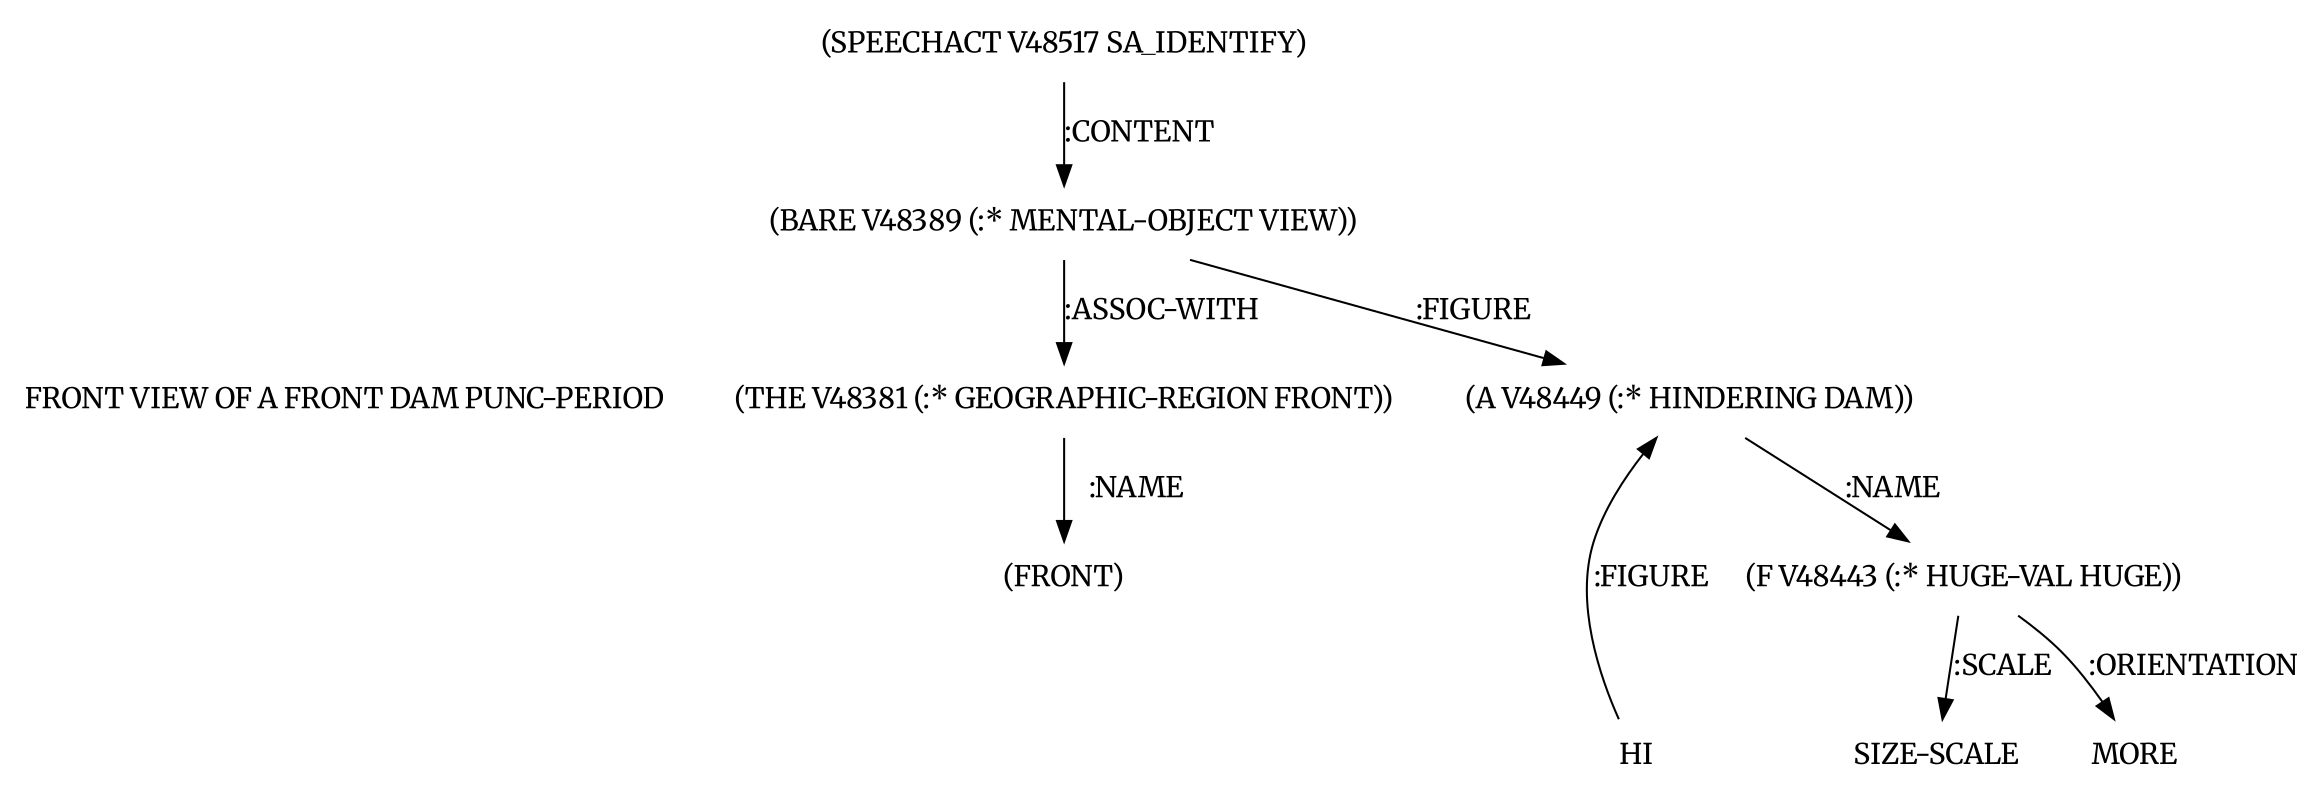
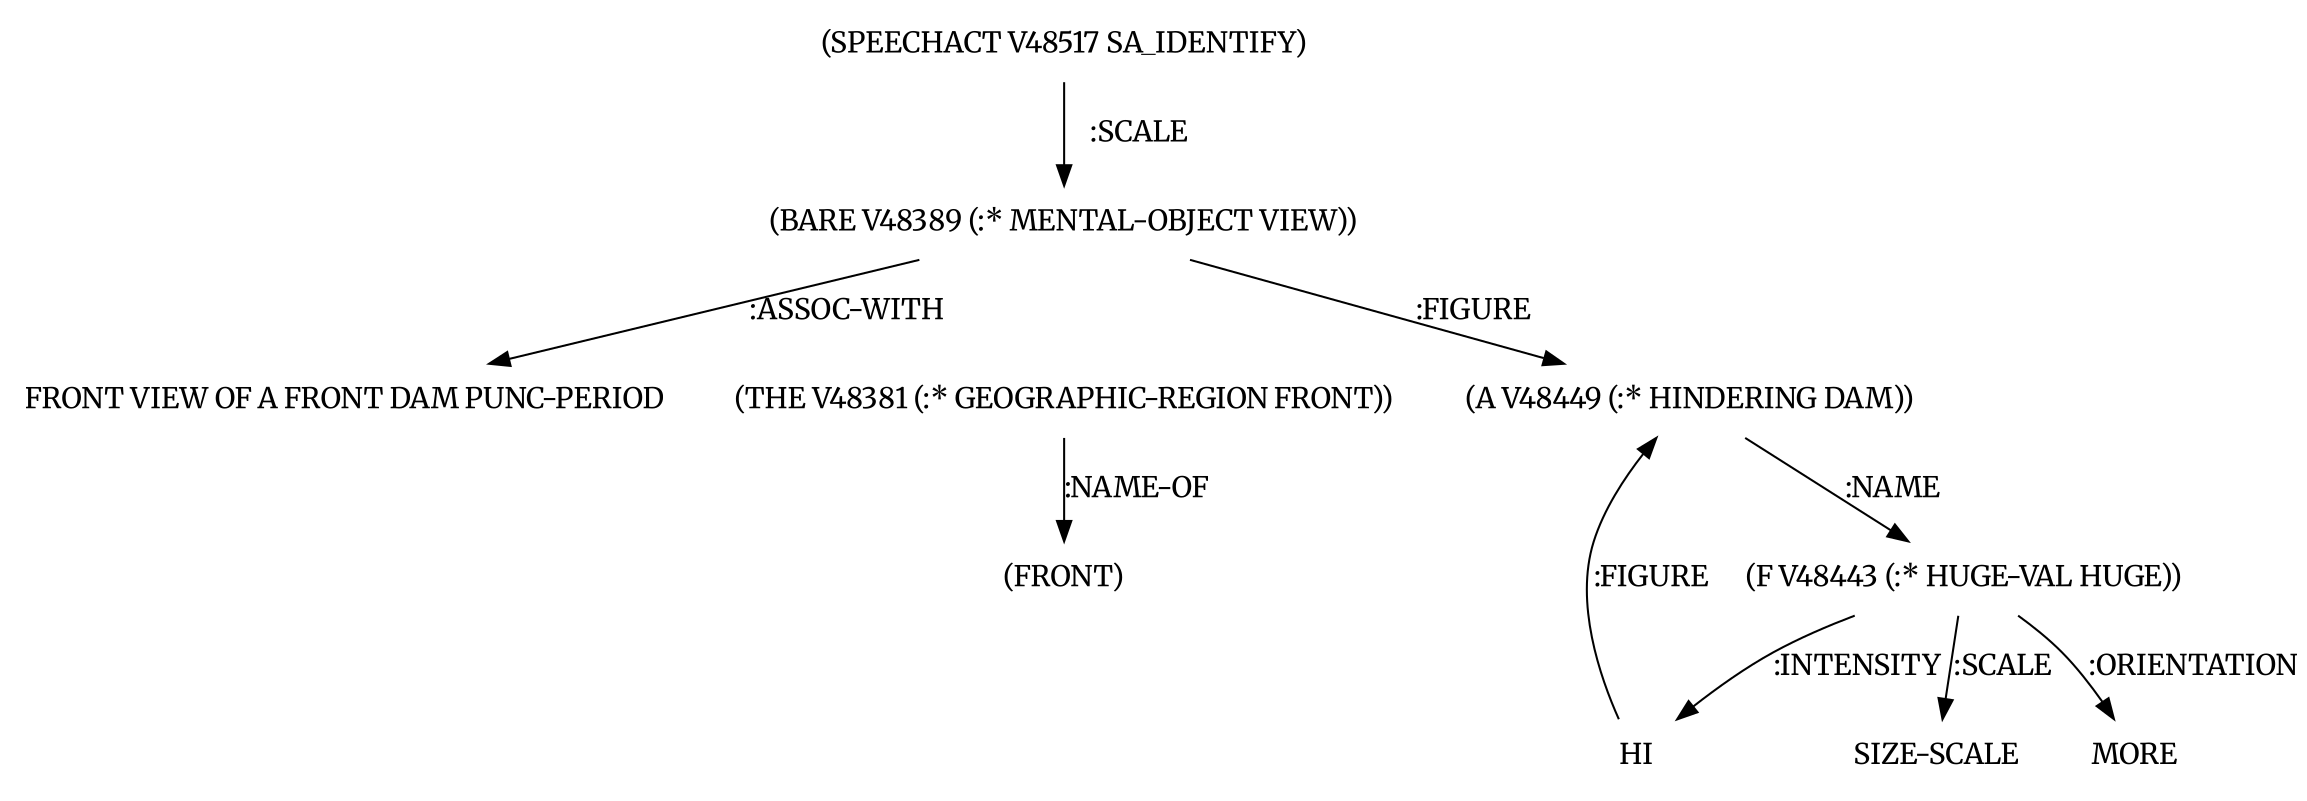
(1140, 134) -> (1140, 134)
(1064, 302) -> (714, 309)
(1137, 490) -> (1137, 490)
none -> (1770, 654)
